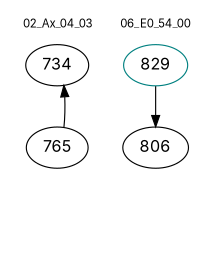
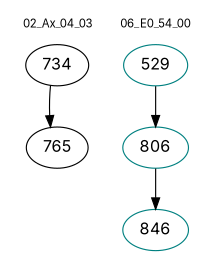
(156, 65) -> (156, 65)
(65, 112) -> (50, 100)
(156, 148) -> (156, 148)
none -> (156, 230)
